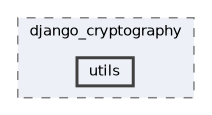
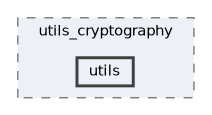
(106, 32) -> (106, 32)
